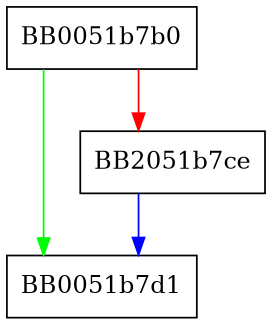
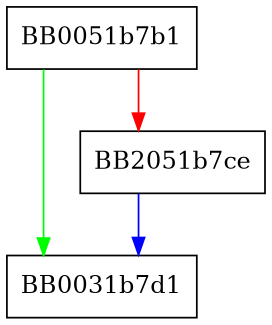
(102, 38) -> (102, 38)
(102, 287) -> (102, 287)
